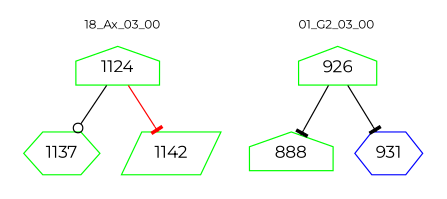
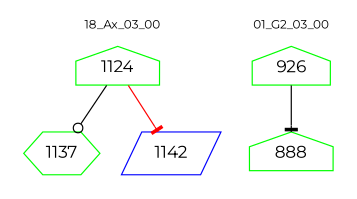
(171, 153) -> (171, 153)
(389, 153) -> none
